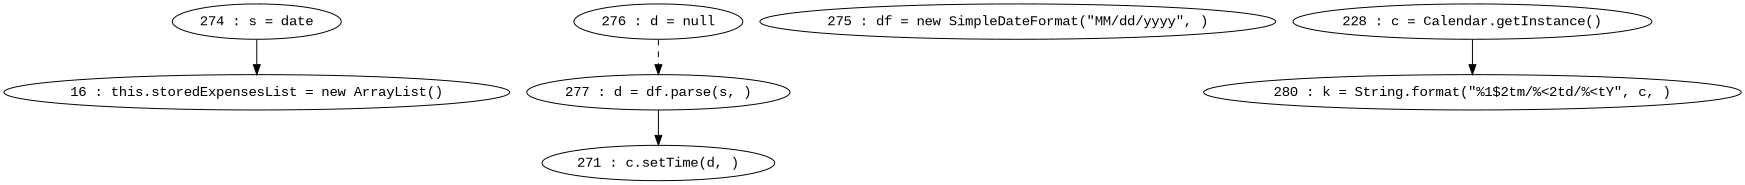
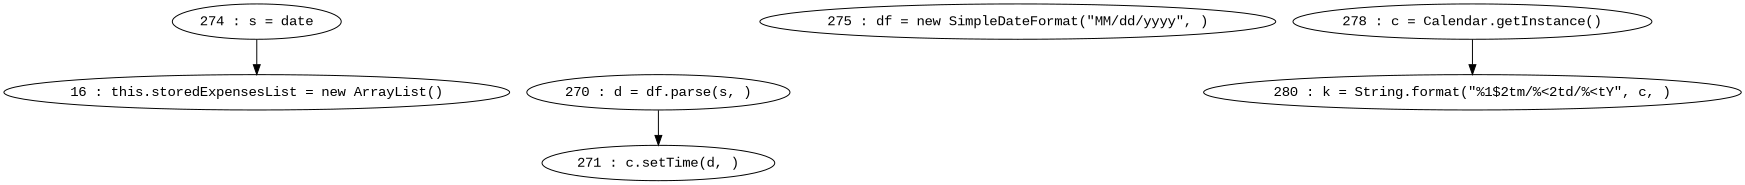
(658, 22) -> none
(1472, 22) -> (1472, 22)
(658, 92) -> (658, 92)
